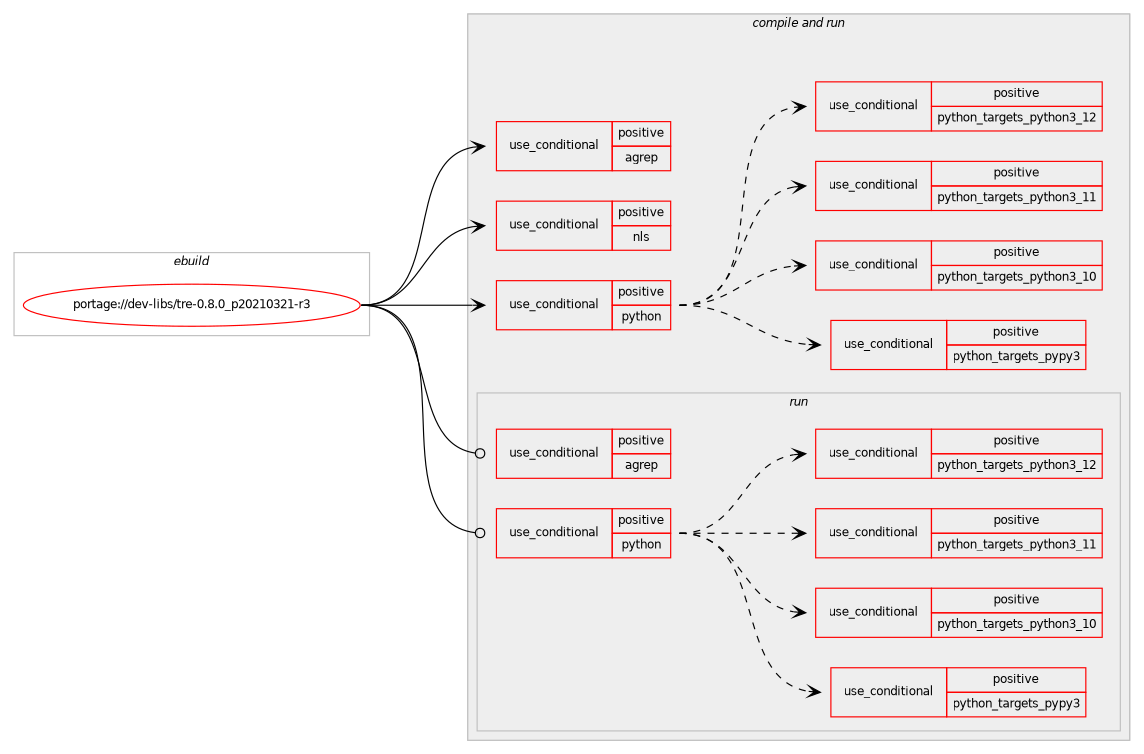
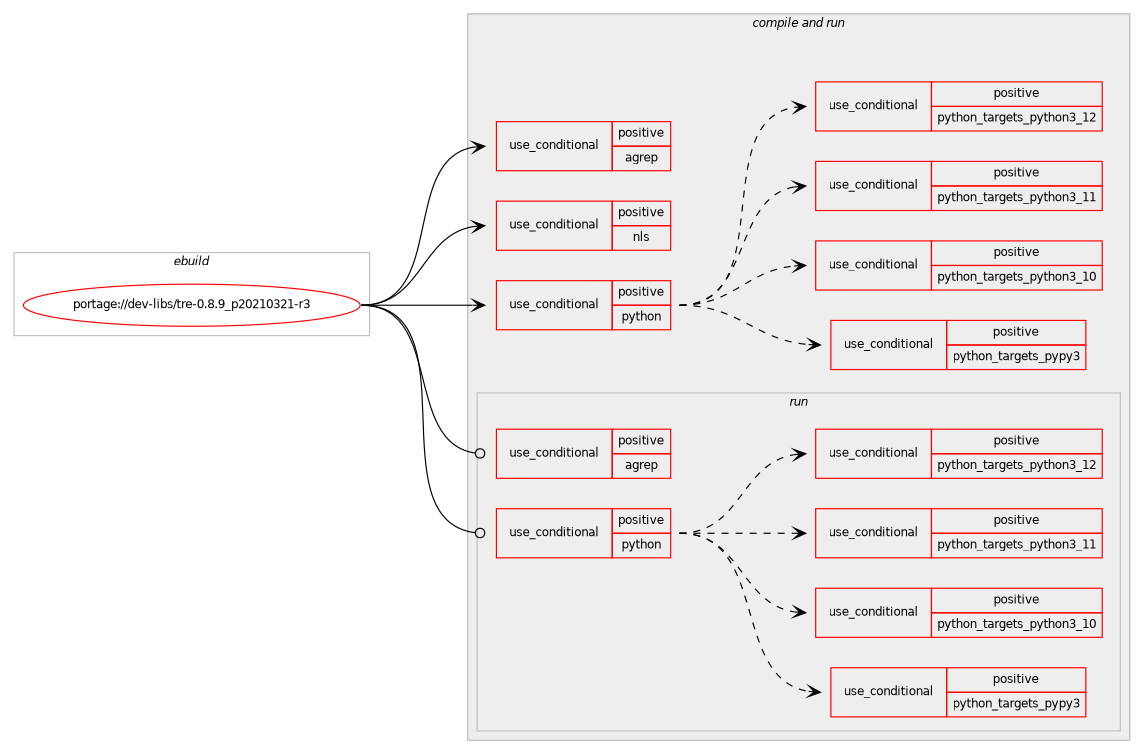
(192, 305) -> (192, 305)
